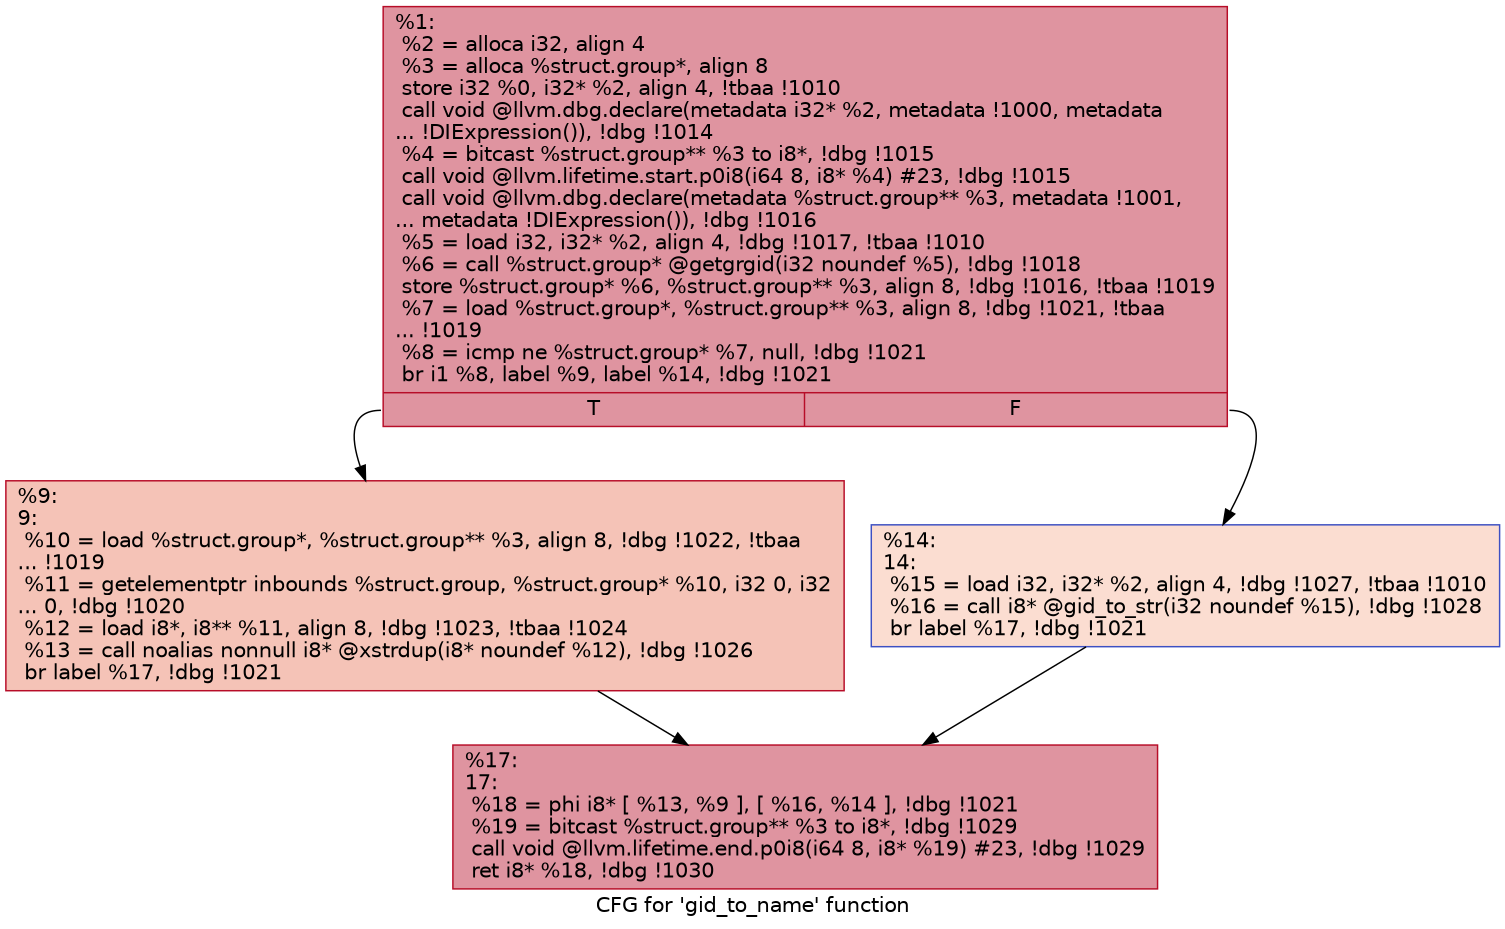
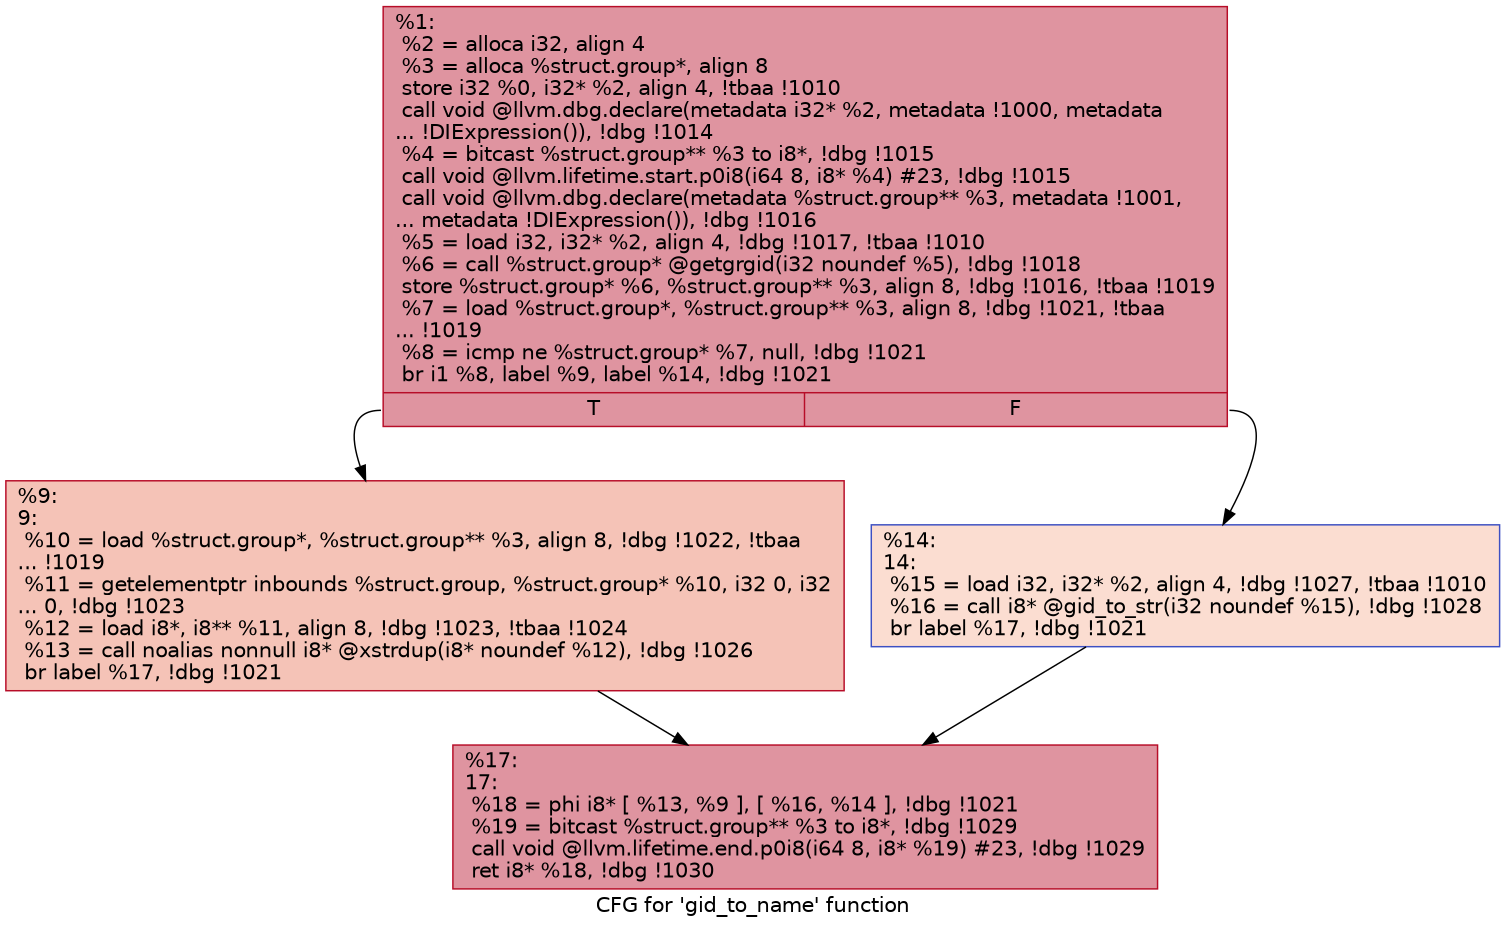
(102, 607) -> (102, 607)
